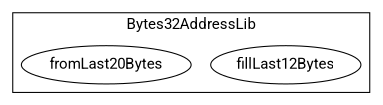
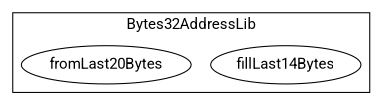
(286, 65) -> (286, 65)
